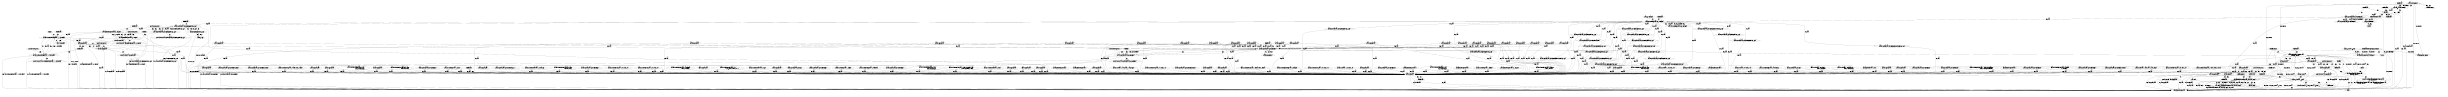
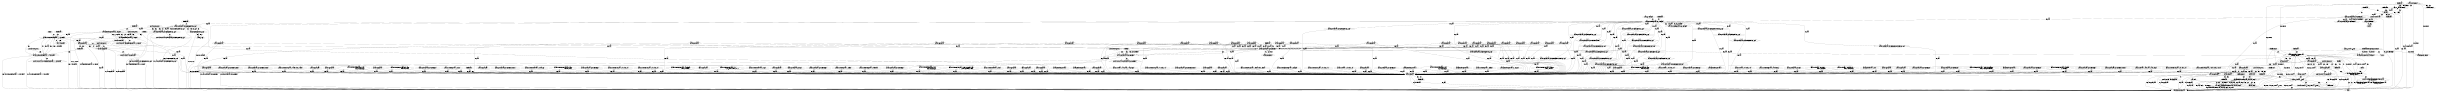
(2399, 8) -> (2399, 8)
(2375, 17) -> (2375, 17)
(1676, 22) -> none
(2416, 29) -> (2423, 28)
(137, 39) -> (137, 35)
(2416, 43) -> (2416, 43)
none -> (28, 45)
(1194, 50) -> none
(2355, 53) -> (2310, 60)
(506, 68) -> (506, 68)
(2321, 89) -> none
